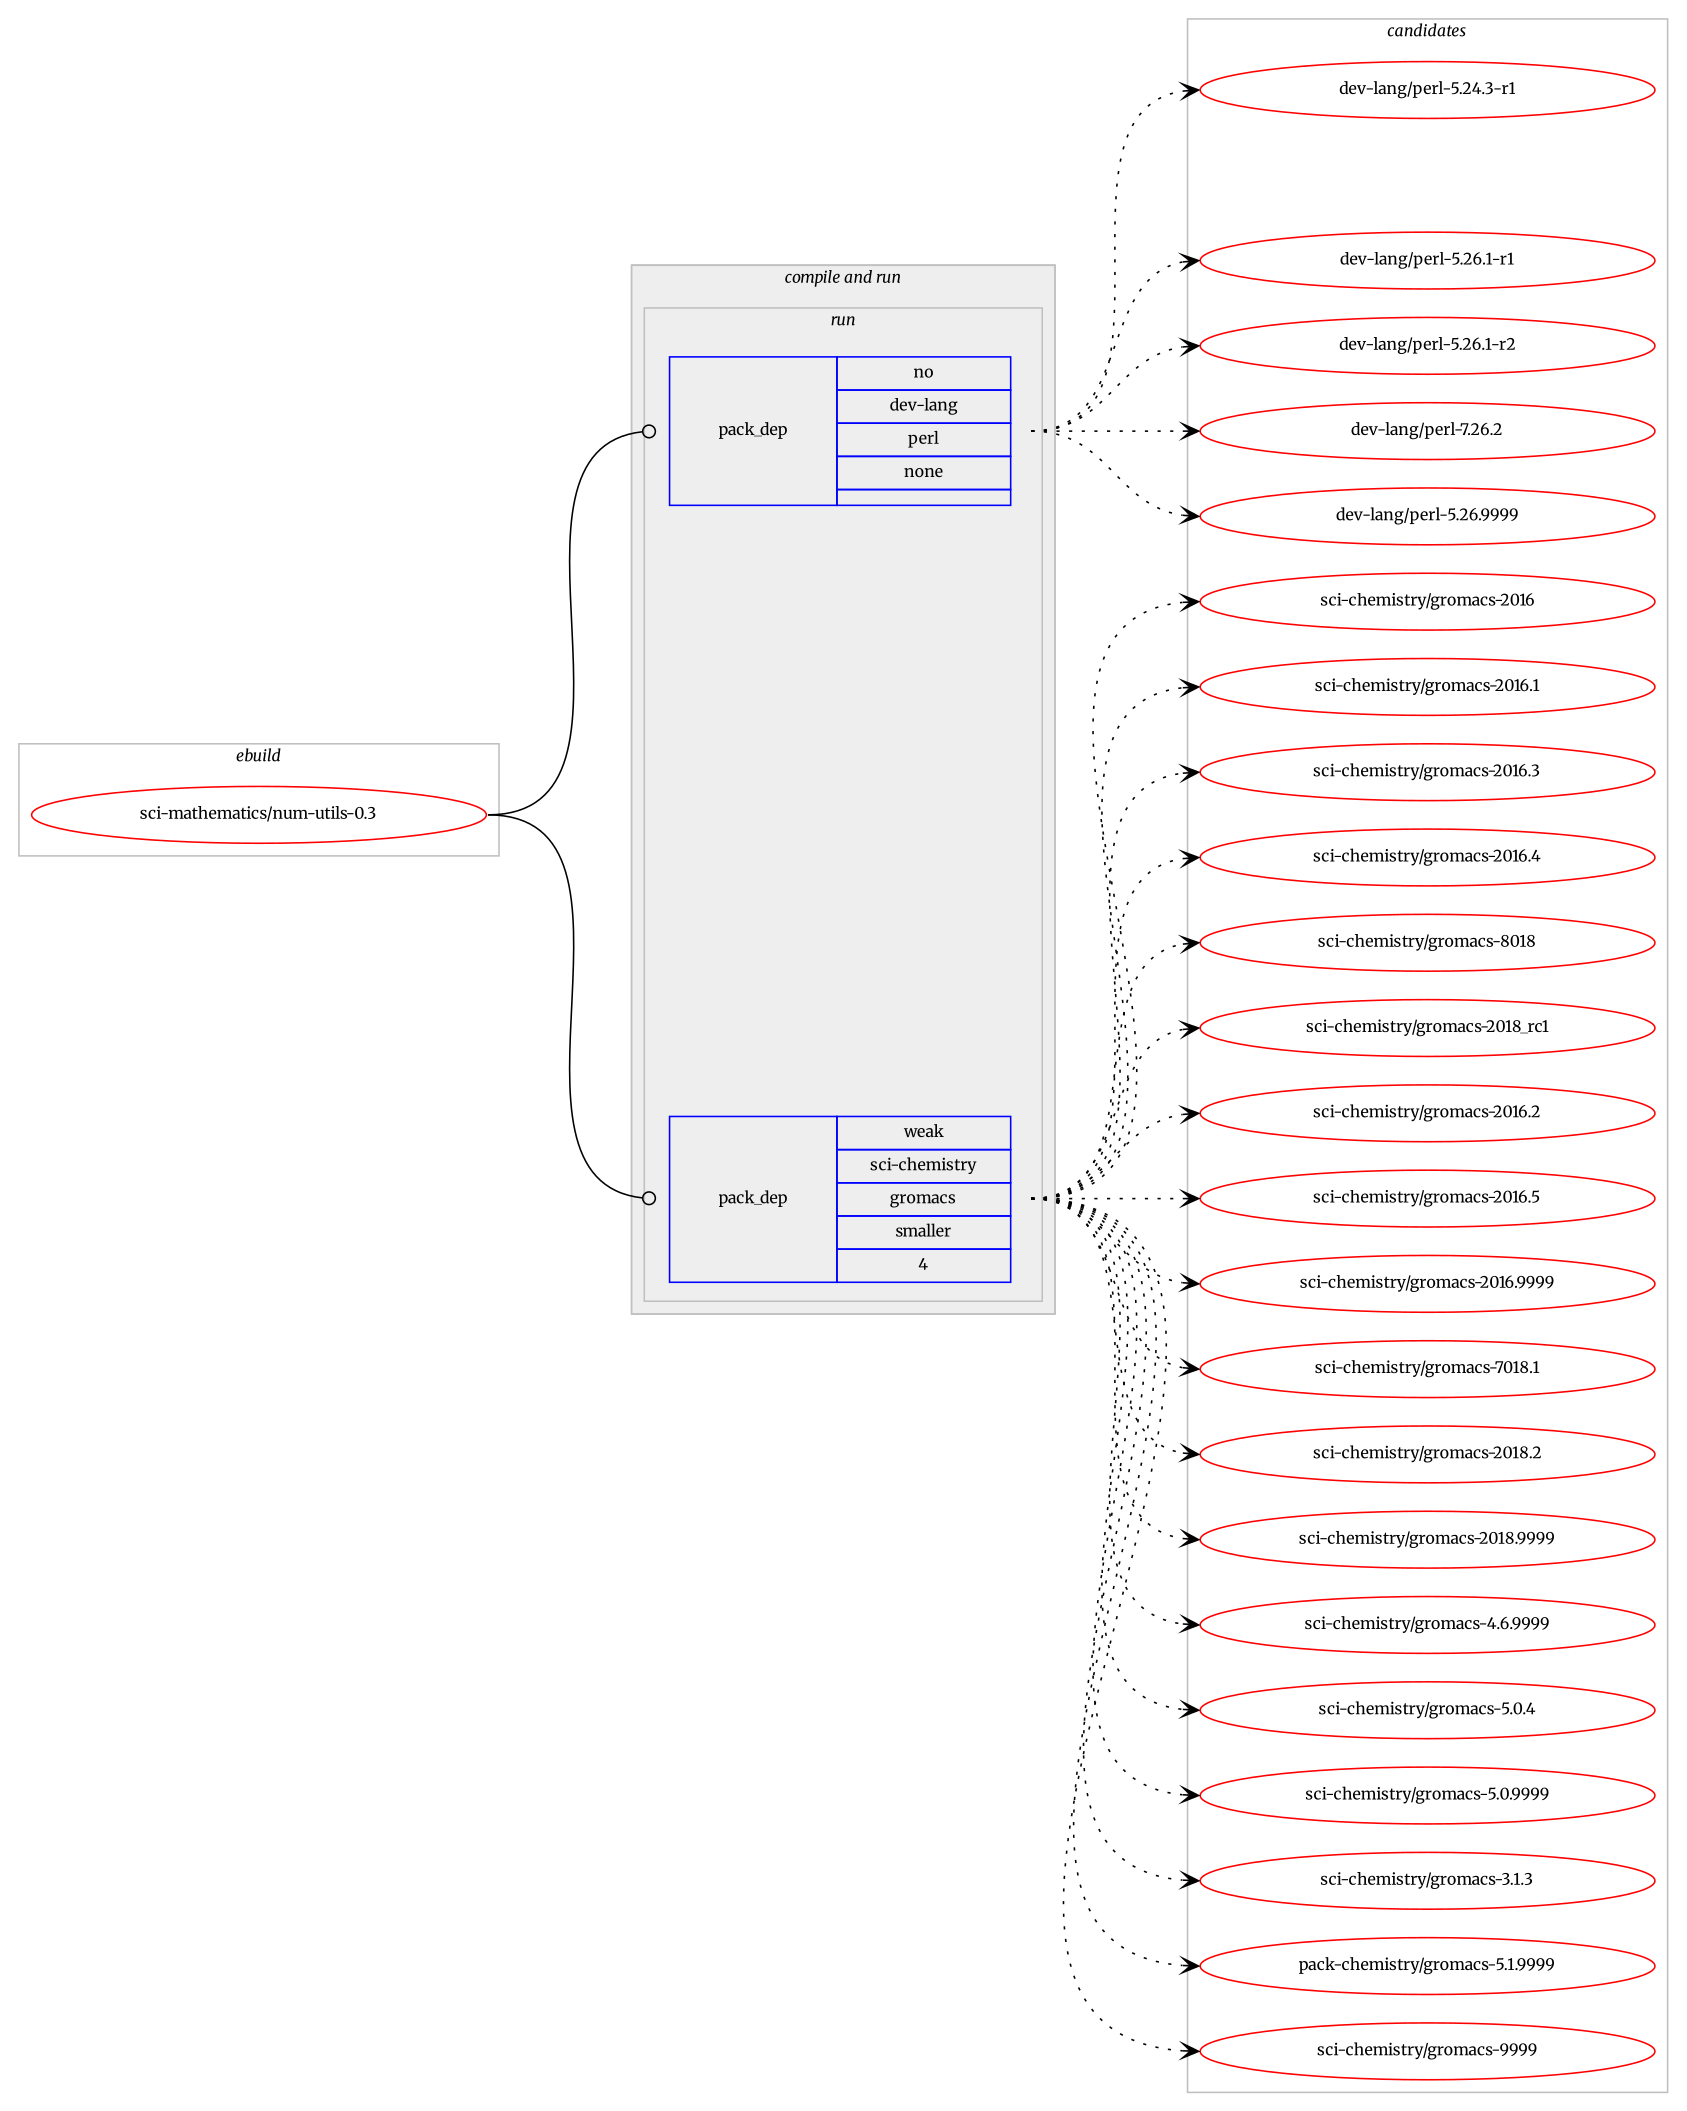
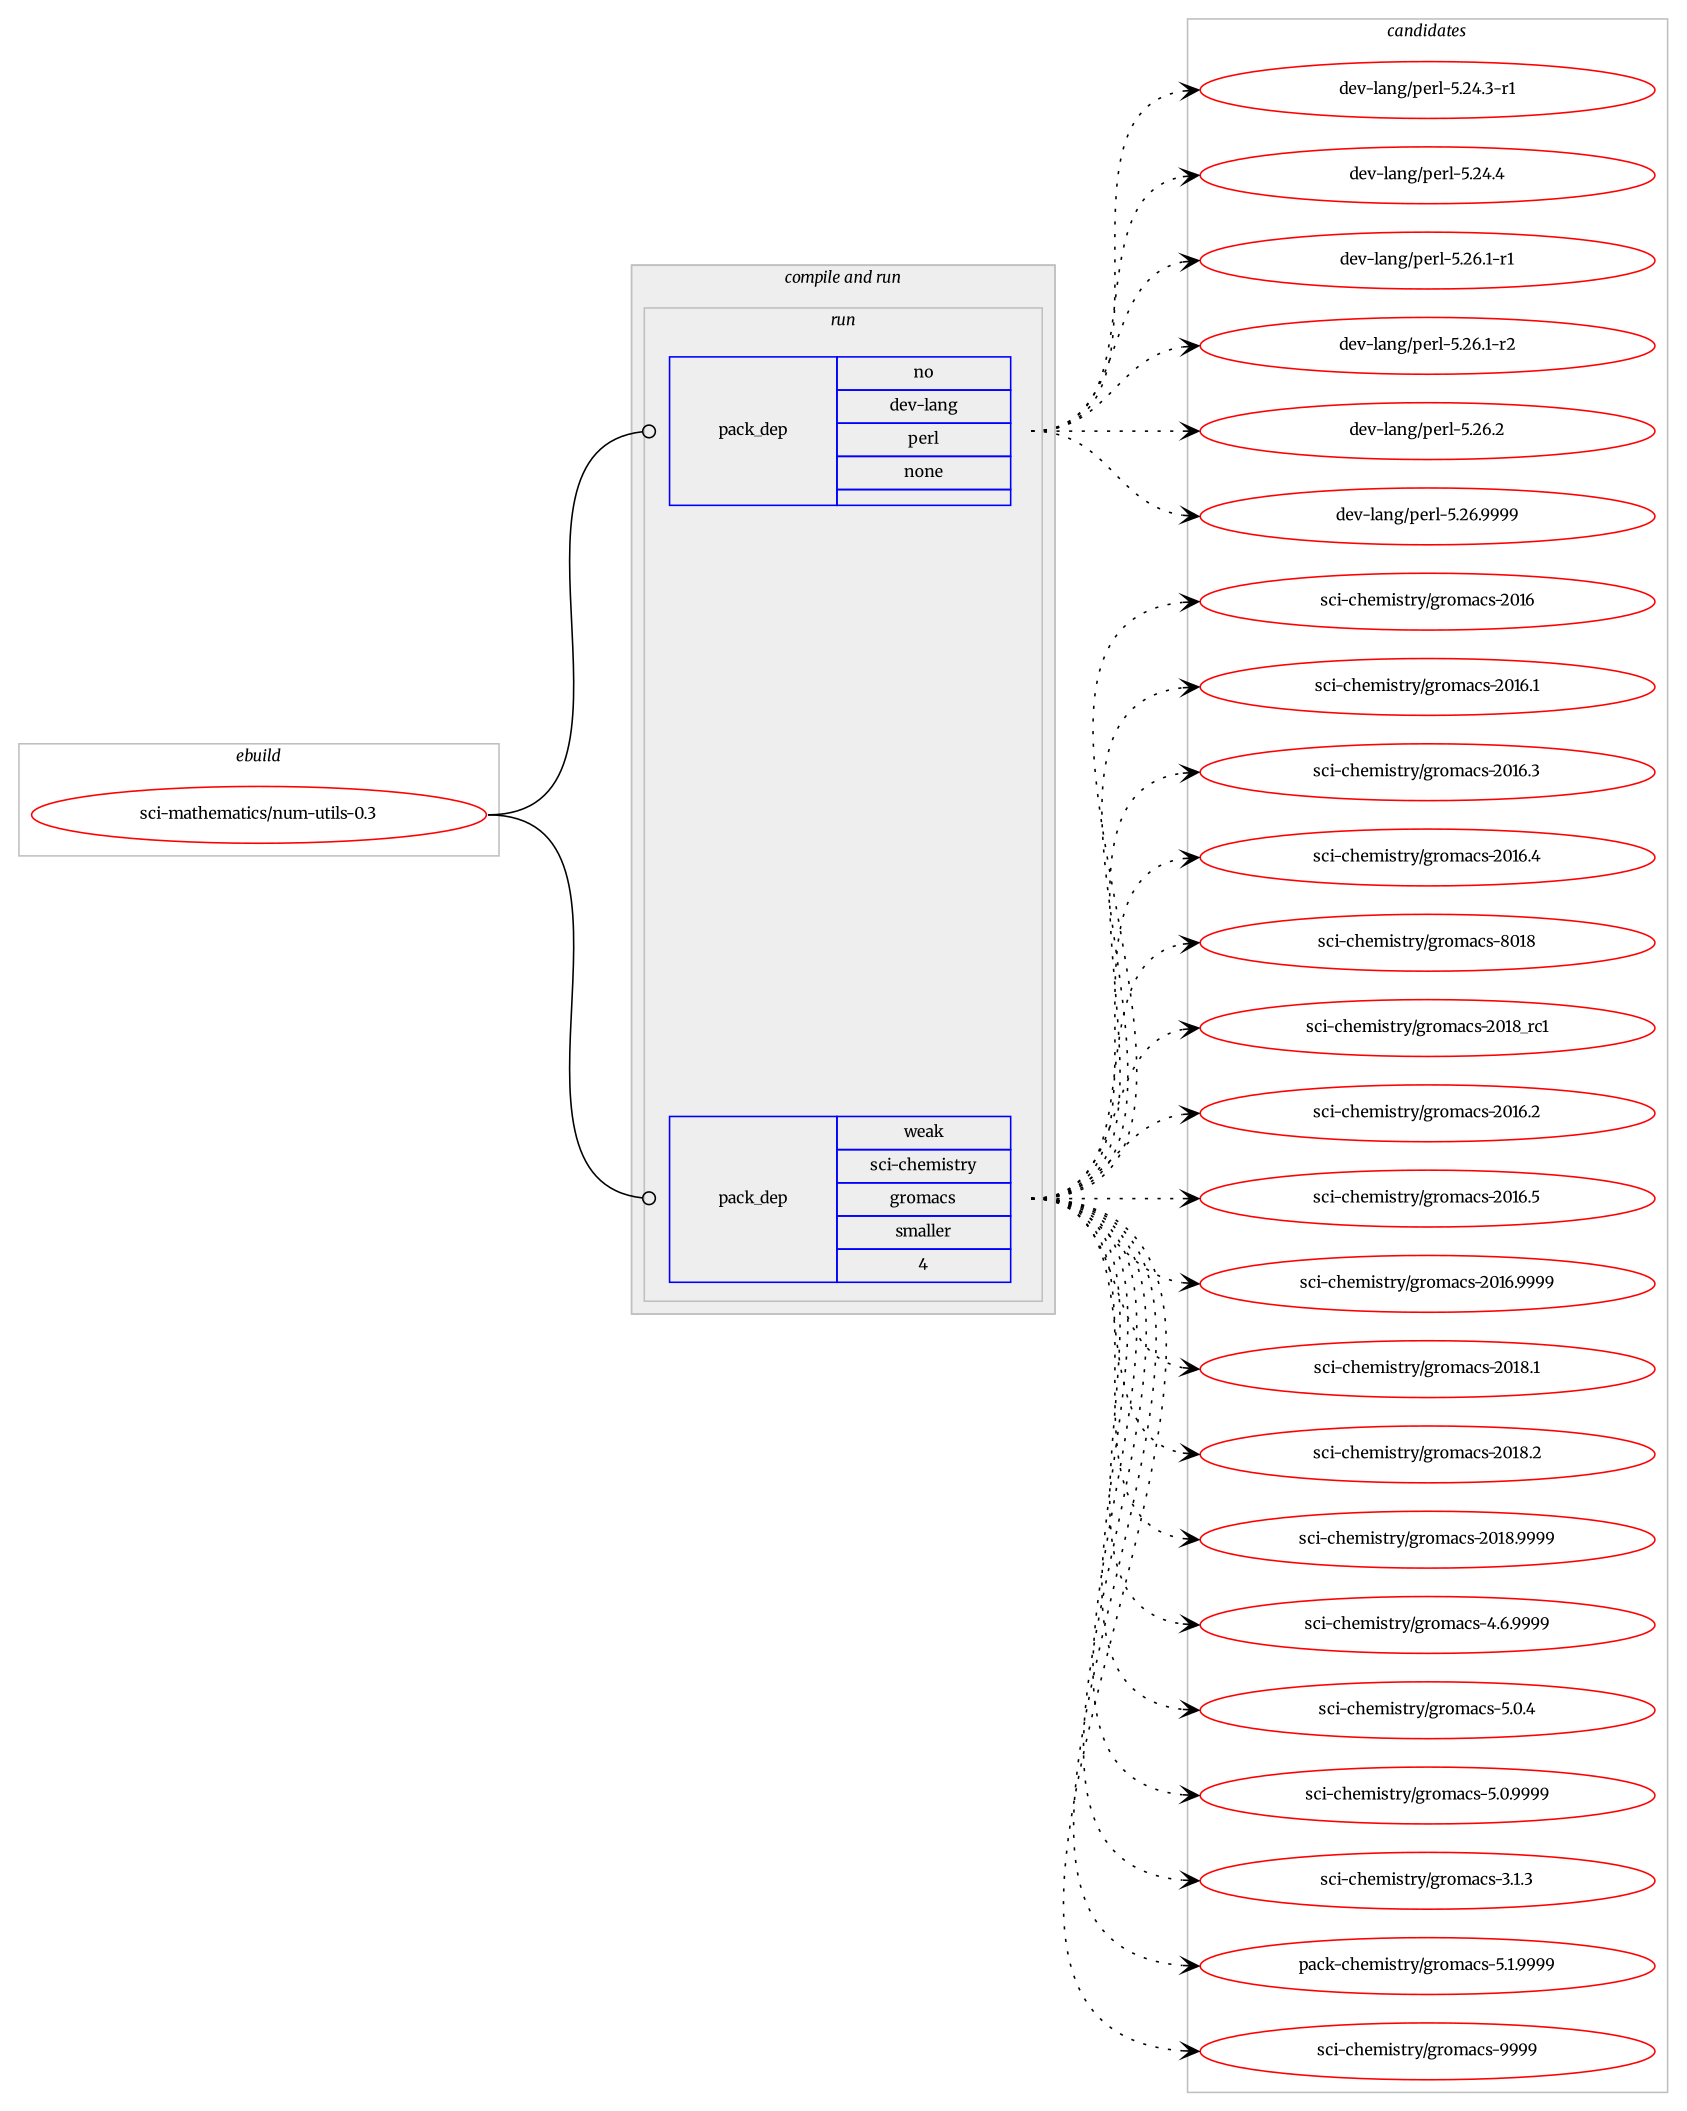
none -> (1428, 175)
(1428, 431) -> (1428, 431)
(1428, 1369) -> (1428, 1369)
